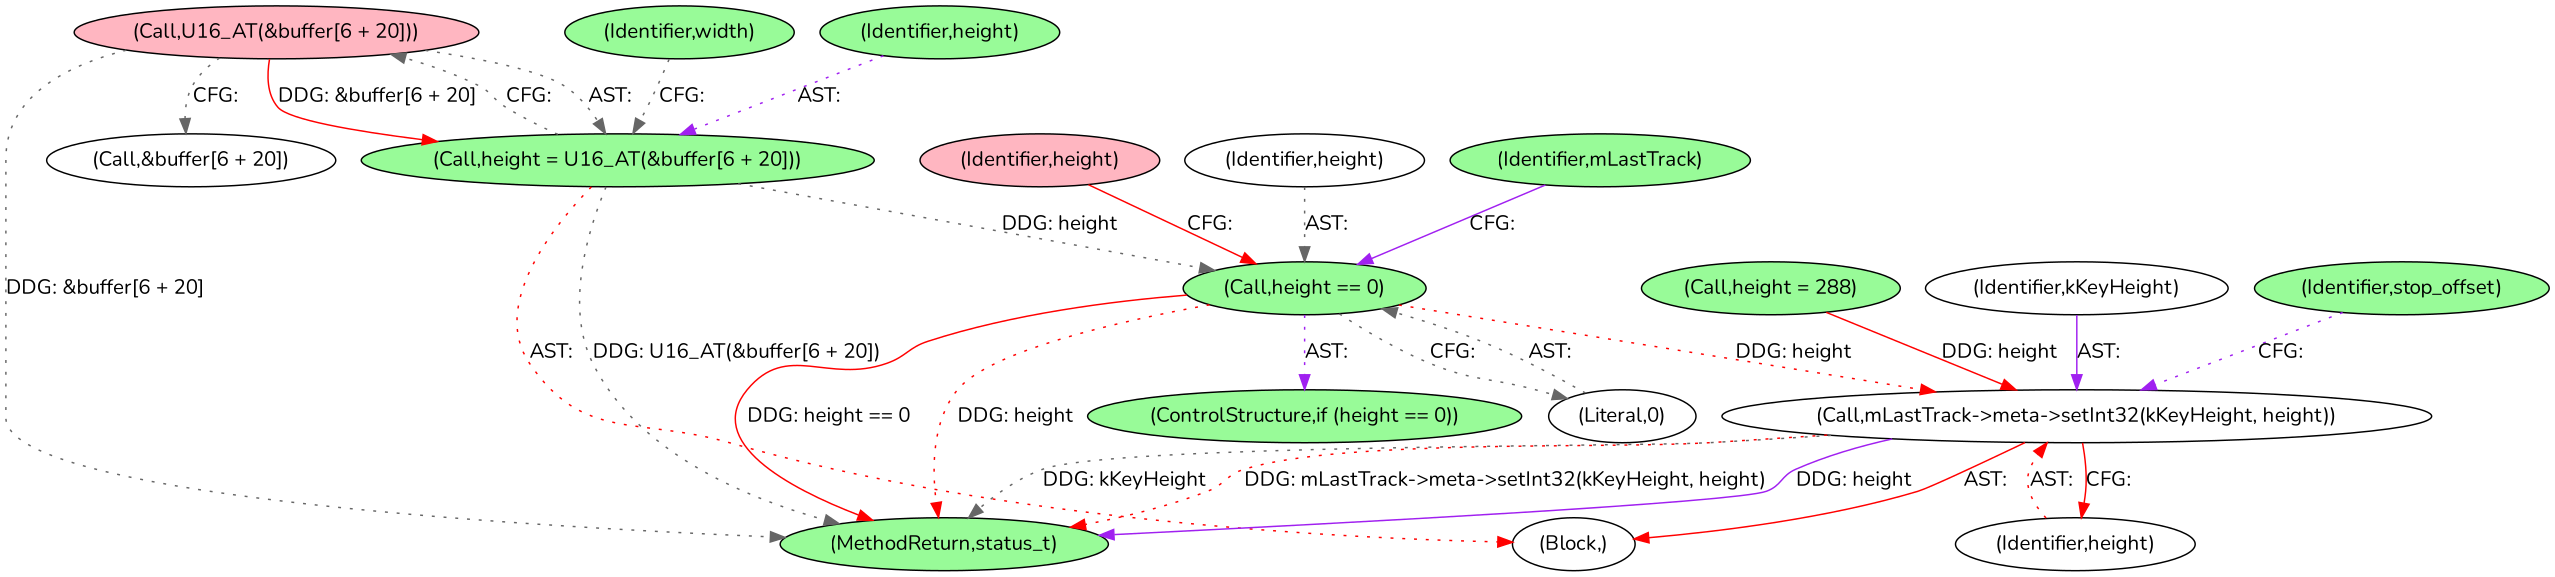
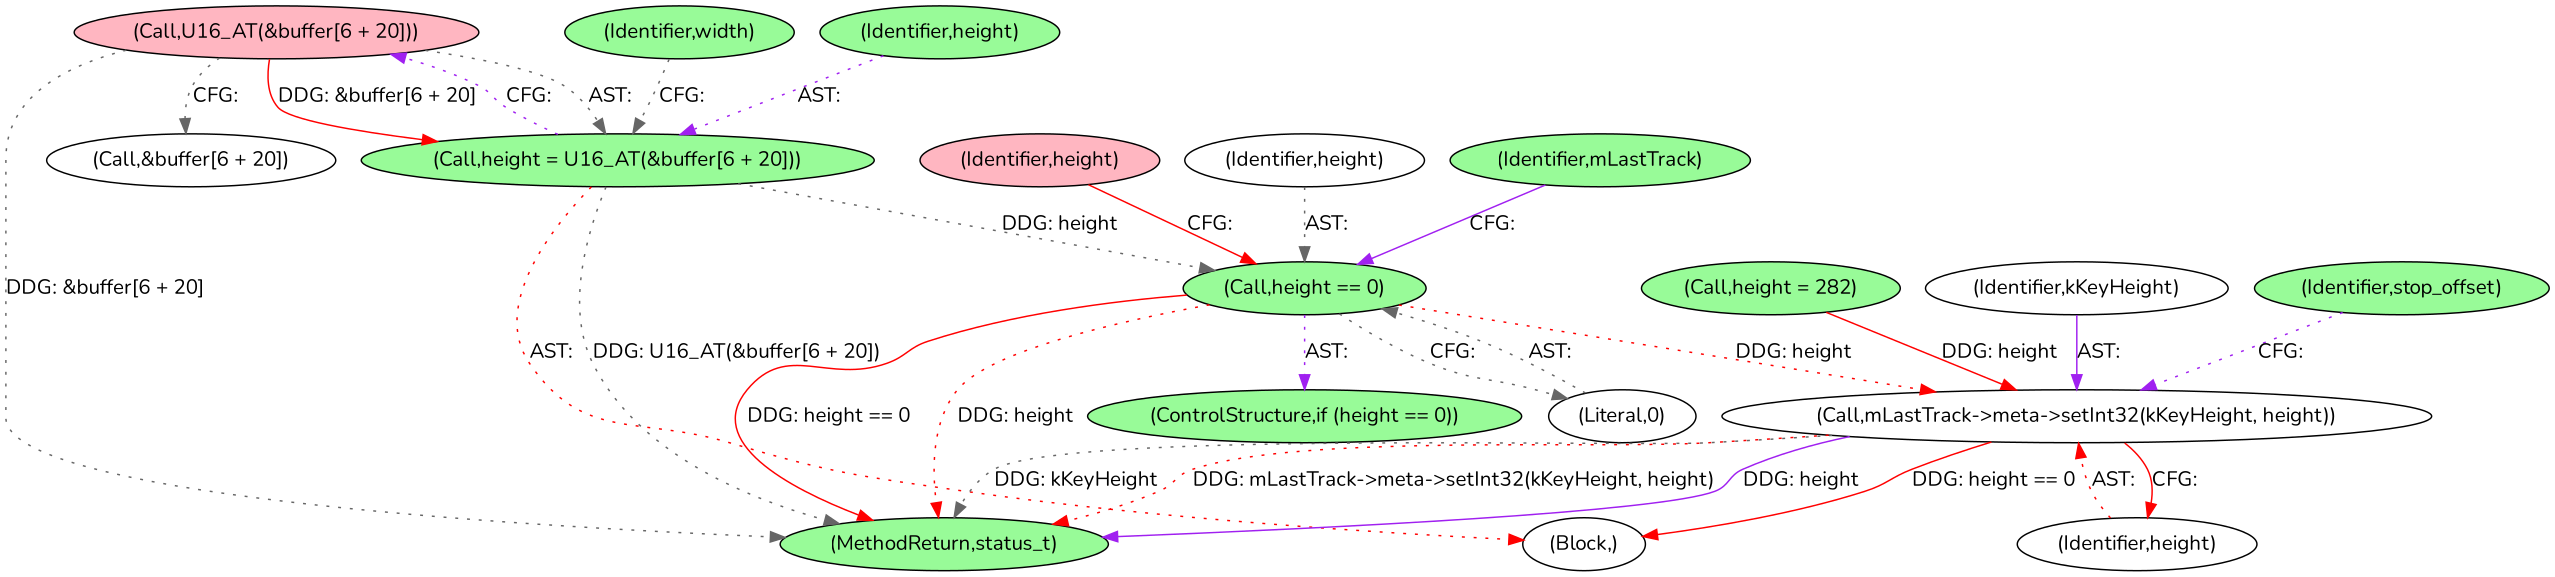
(485, 90) -> (485, 90)
(1771, 288) -> (1771, 288)
(1989, 480) -> (1994, 480)
